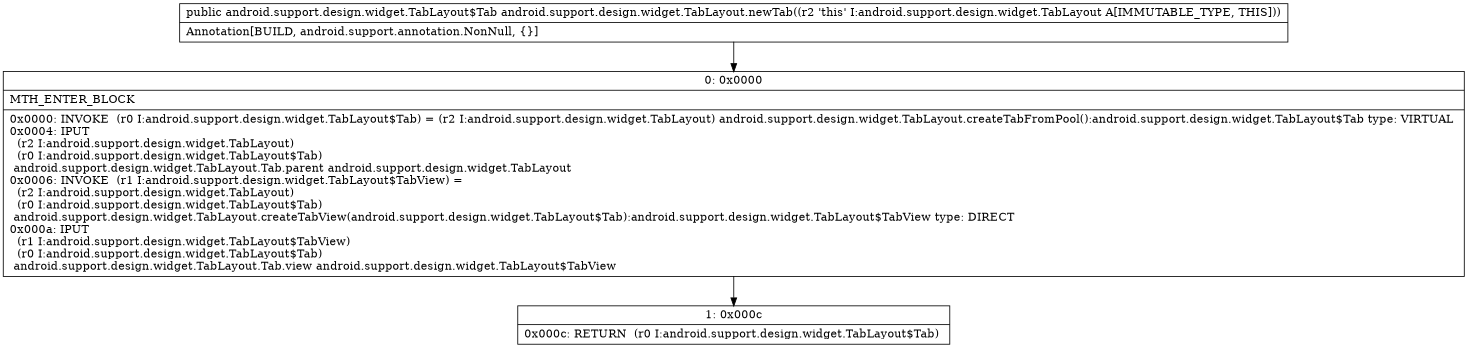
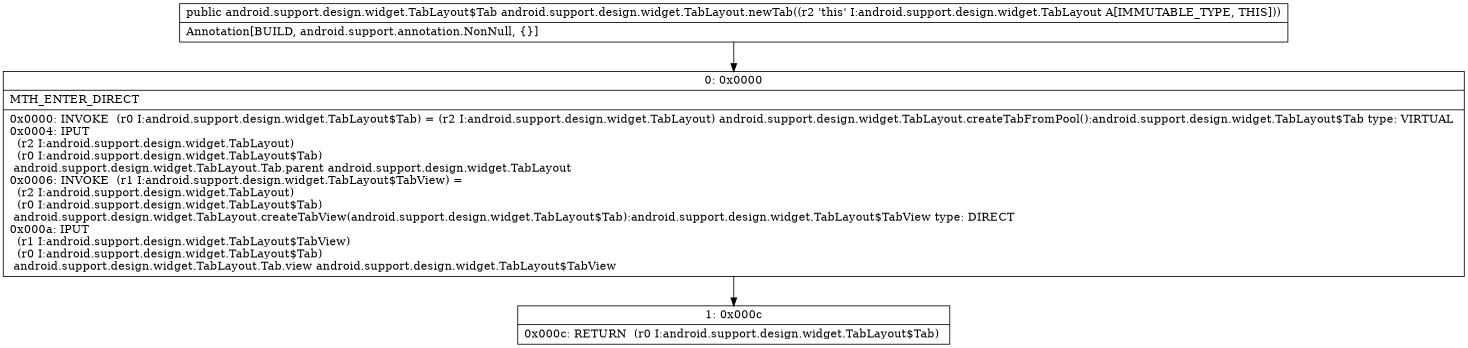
(73, 100) -> (75, 100)
